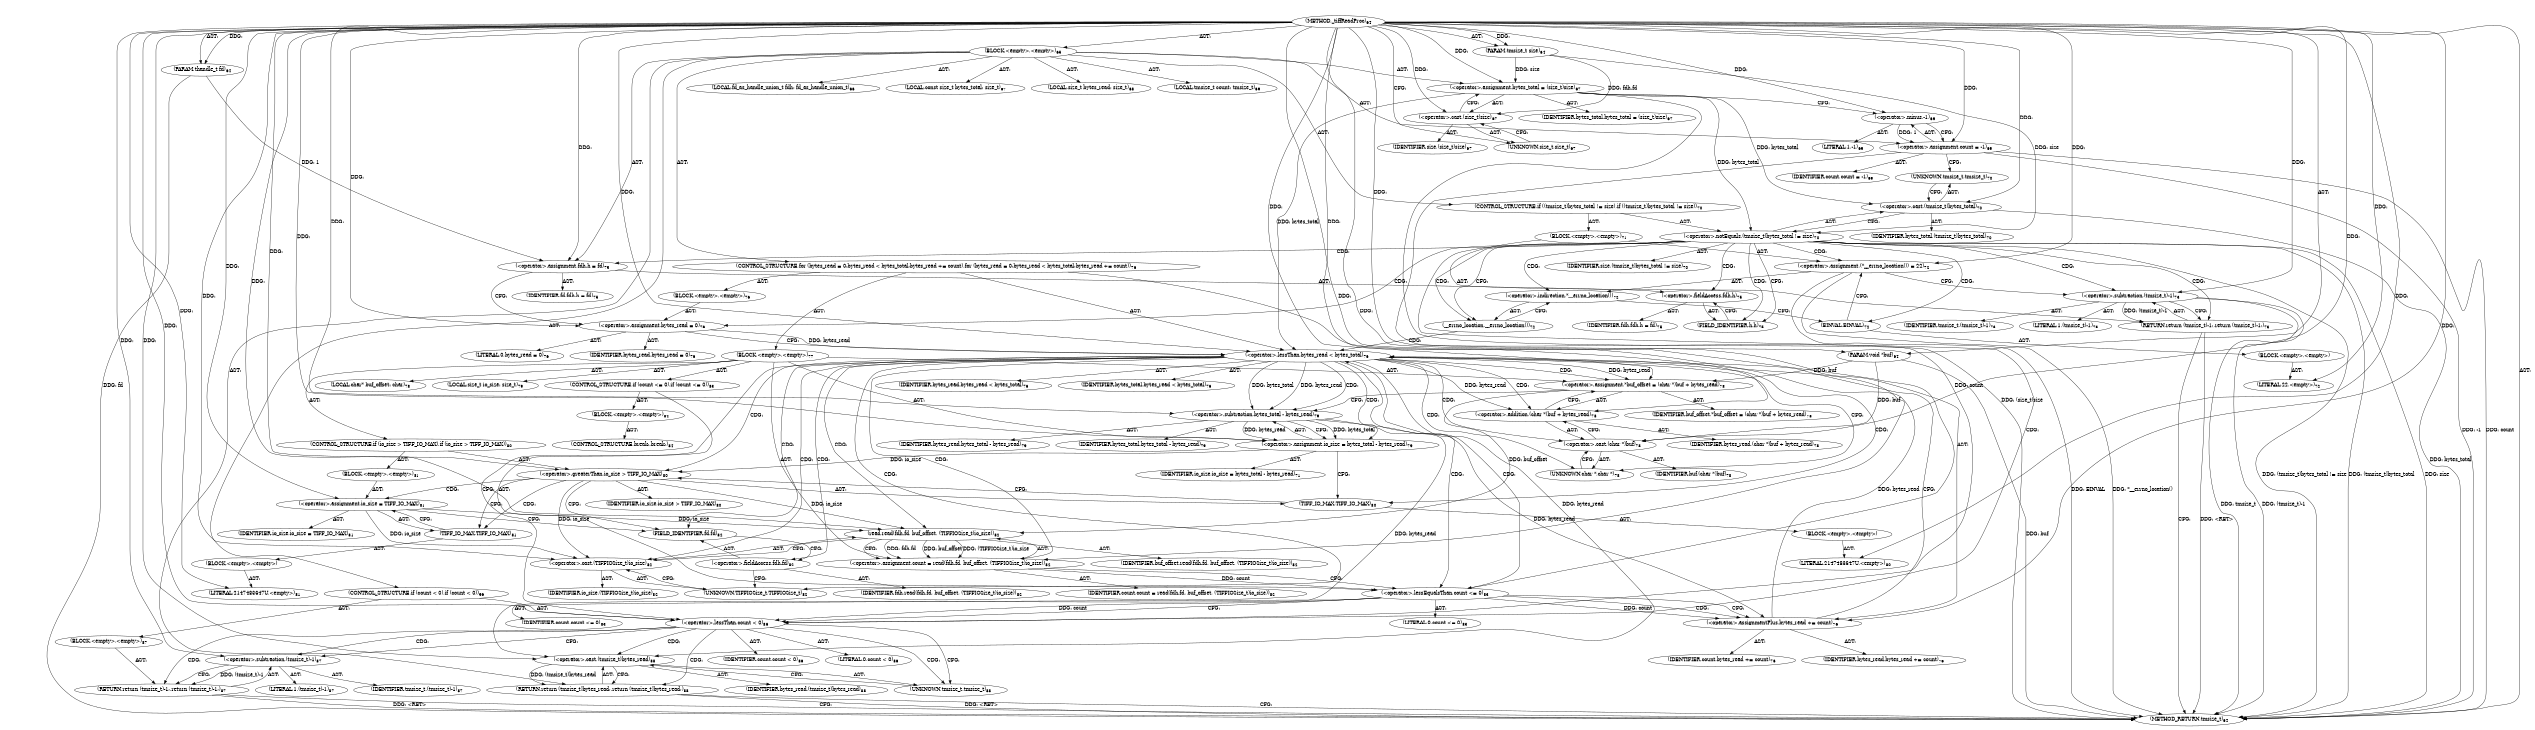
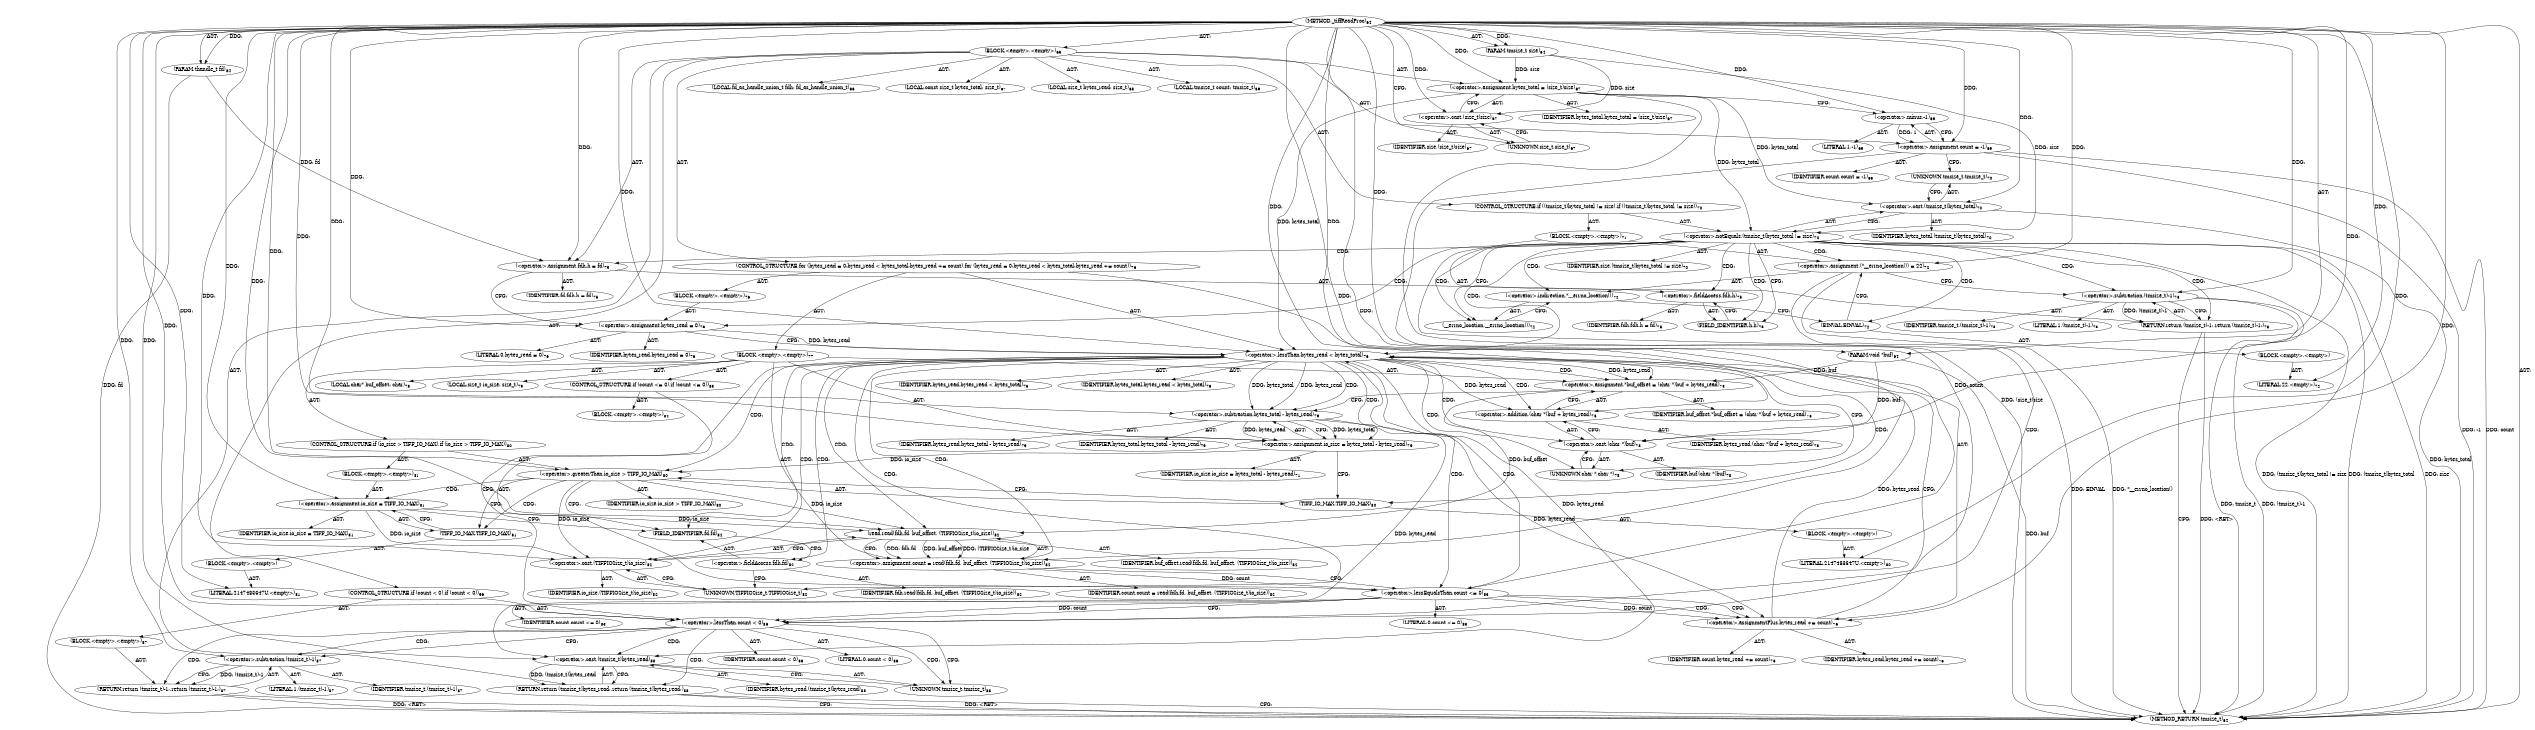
(1623, 88) -> (1623, 88)
(310, 163) -> (310, 163)
(1403, 340) -> (1487, 308)
(622, 445) -> none
